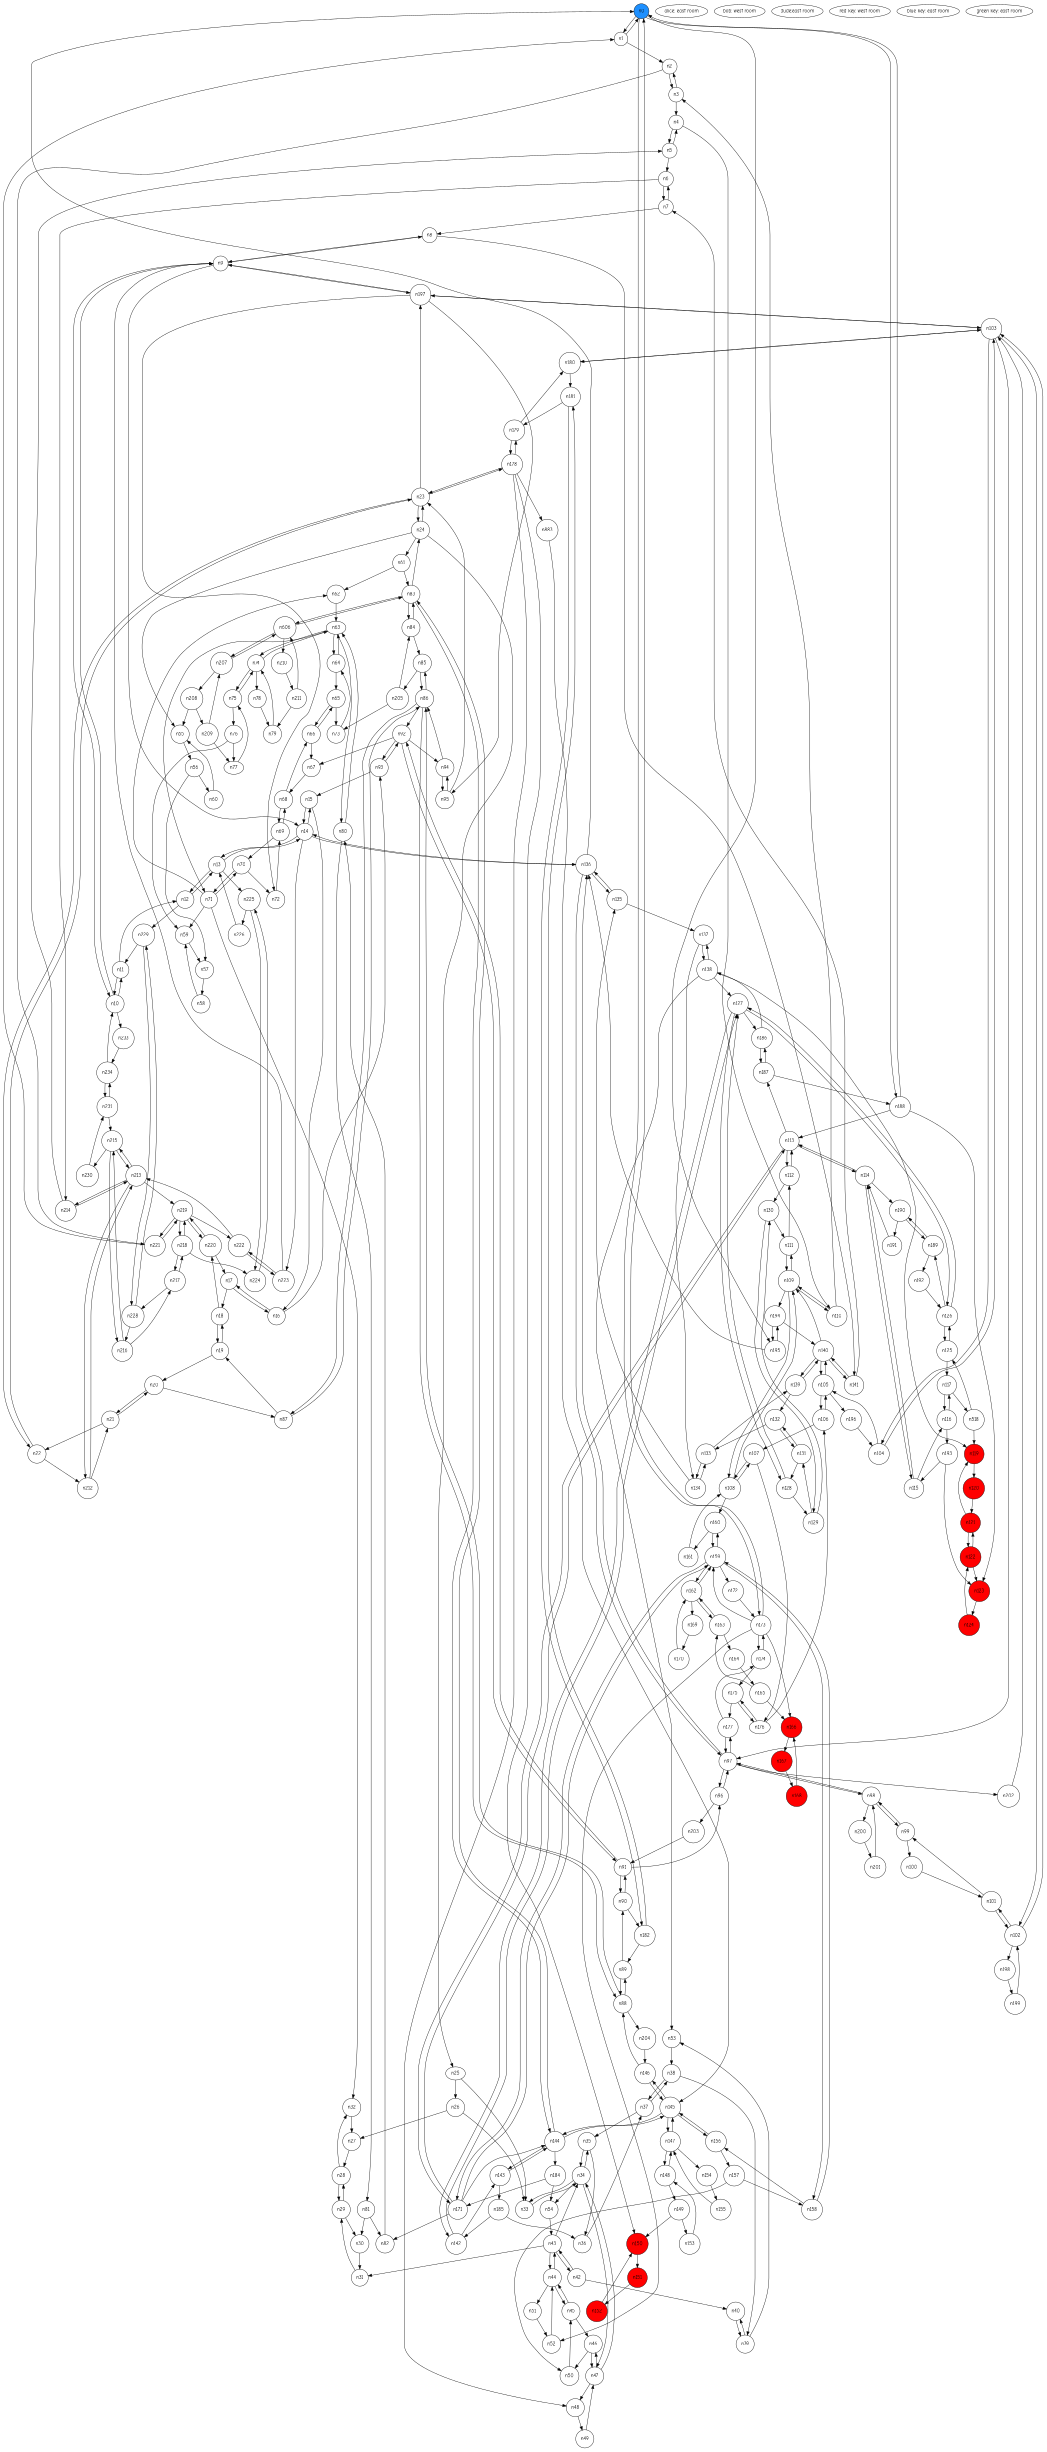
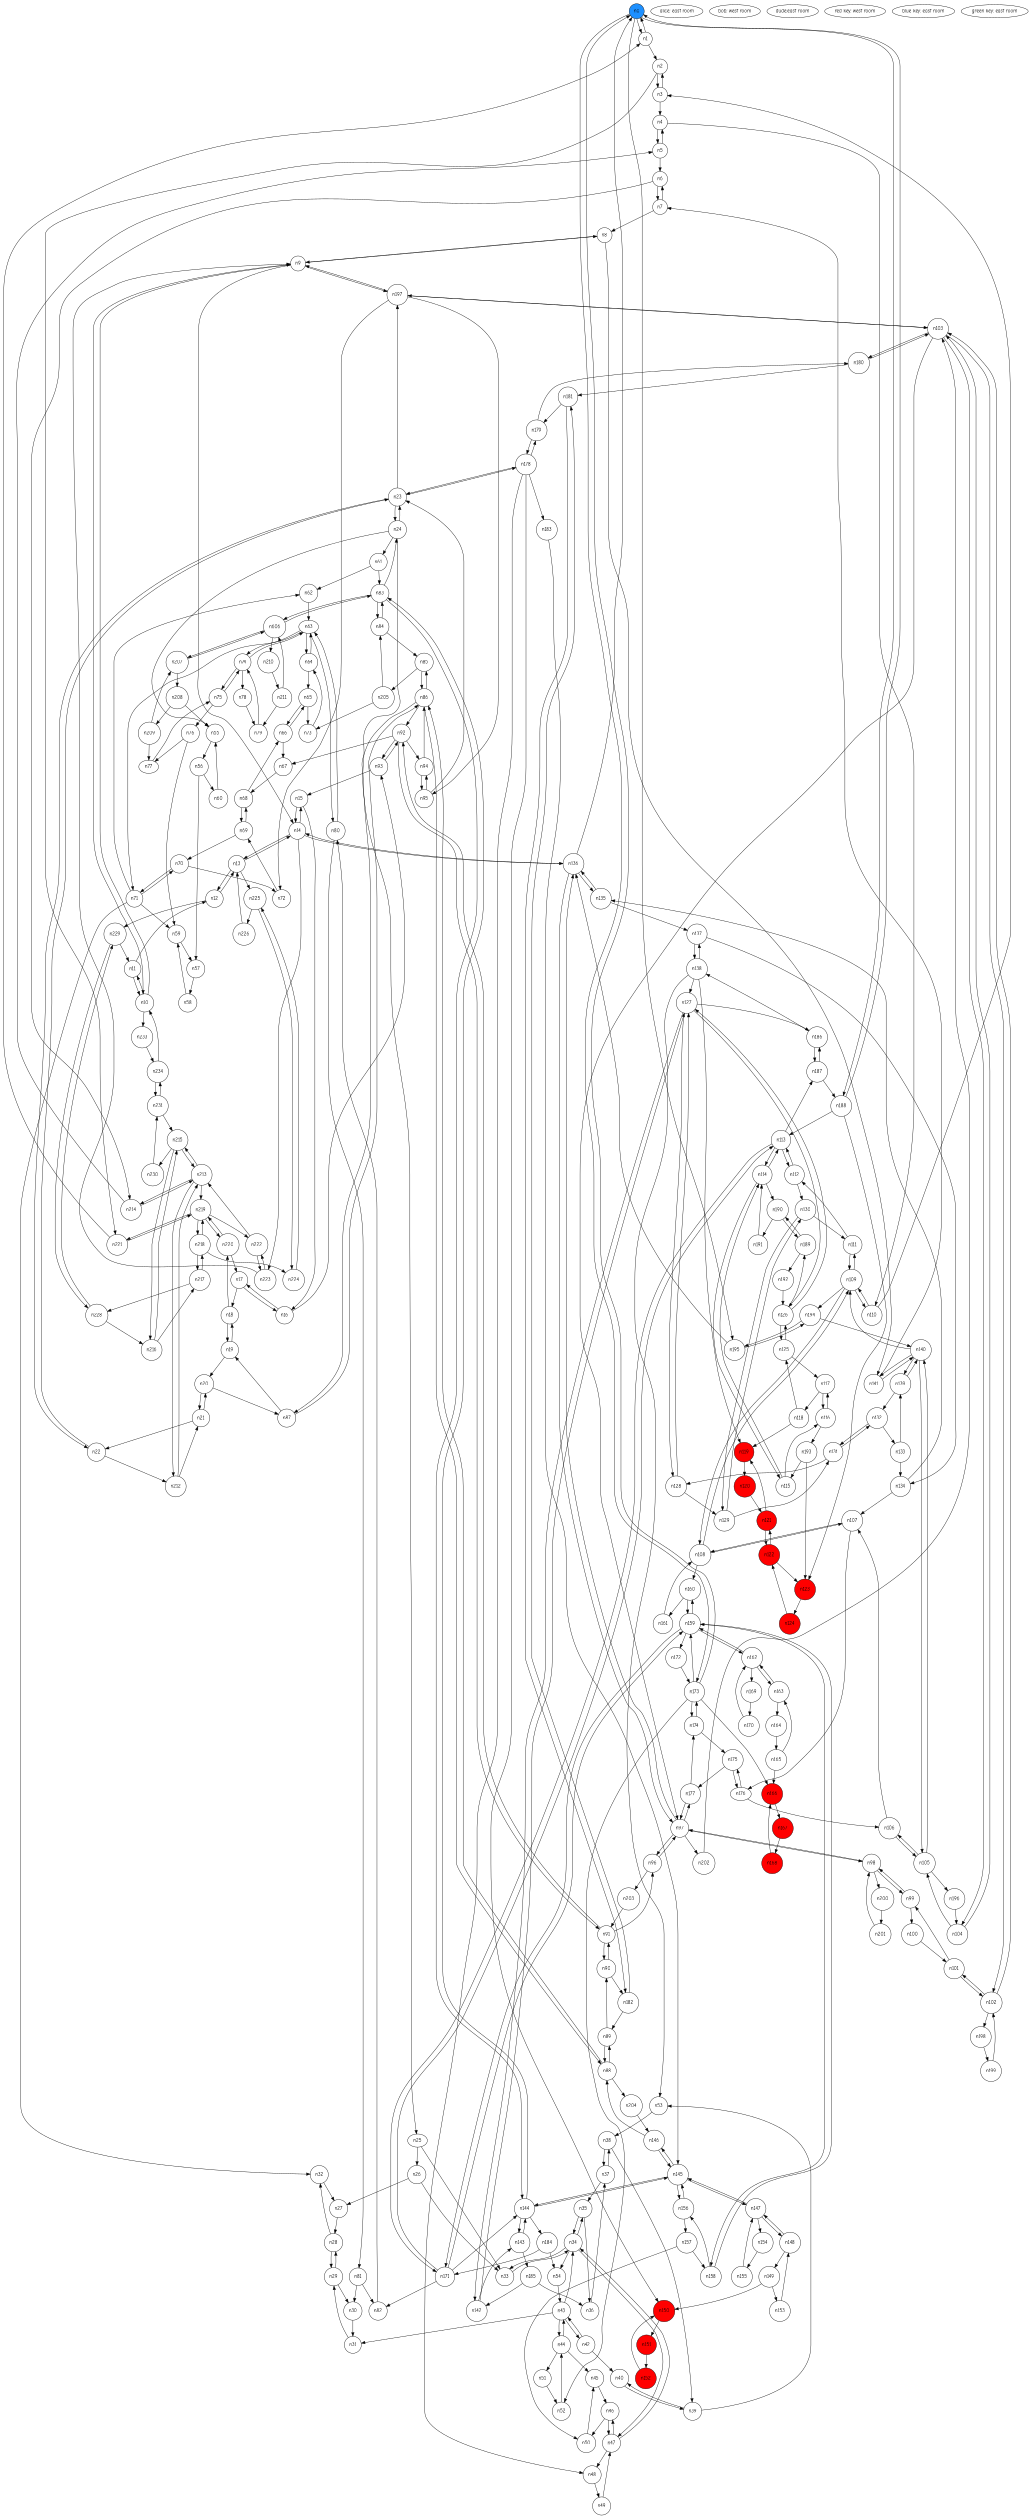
(547, 530) -> (547, 530)
(974, 1420) -> (799, 1418)
(702, 1474) -> (878, 1502)
(564, 2295) -> none
